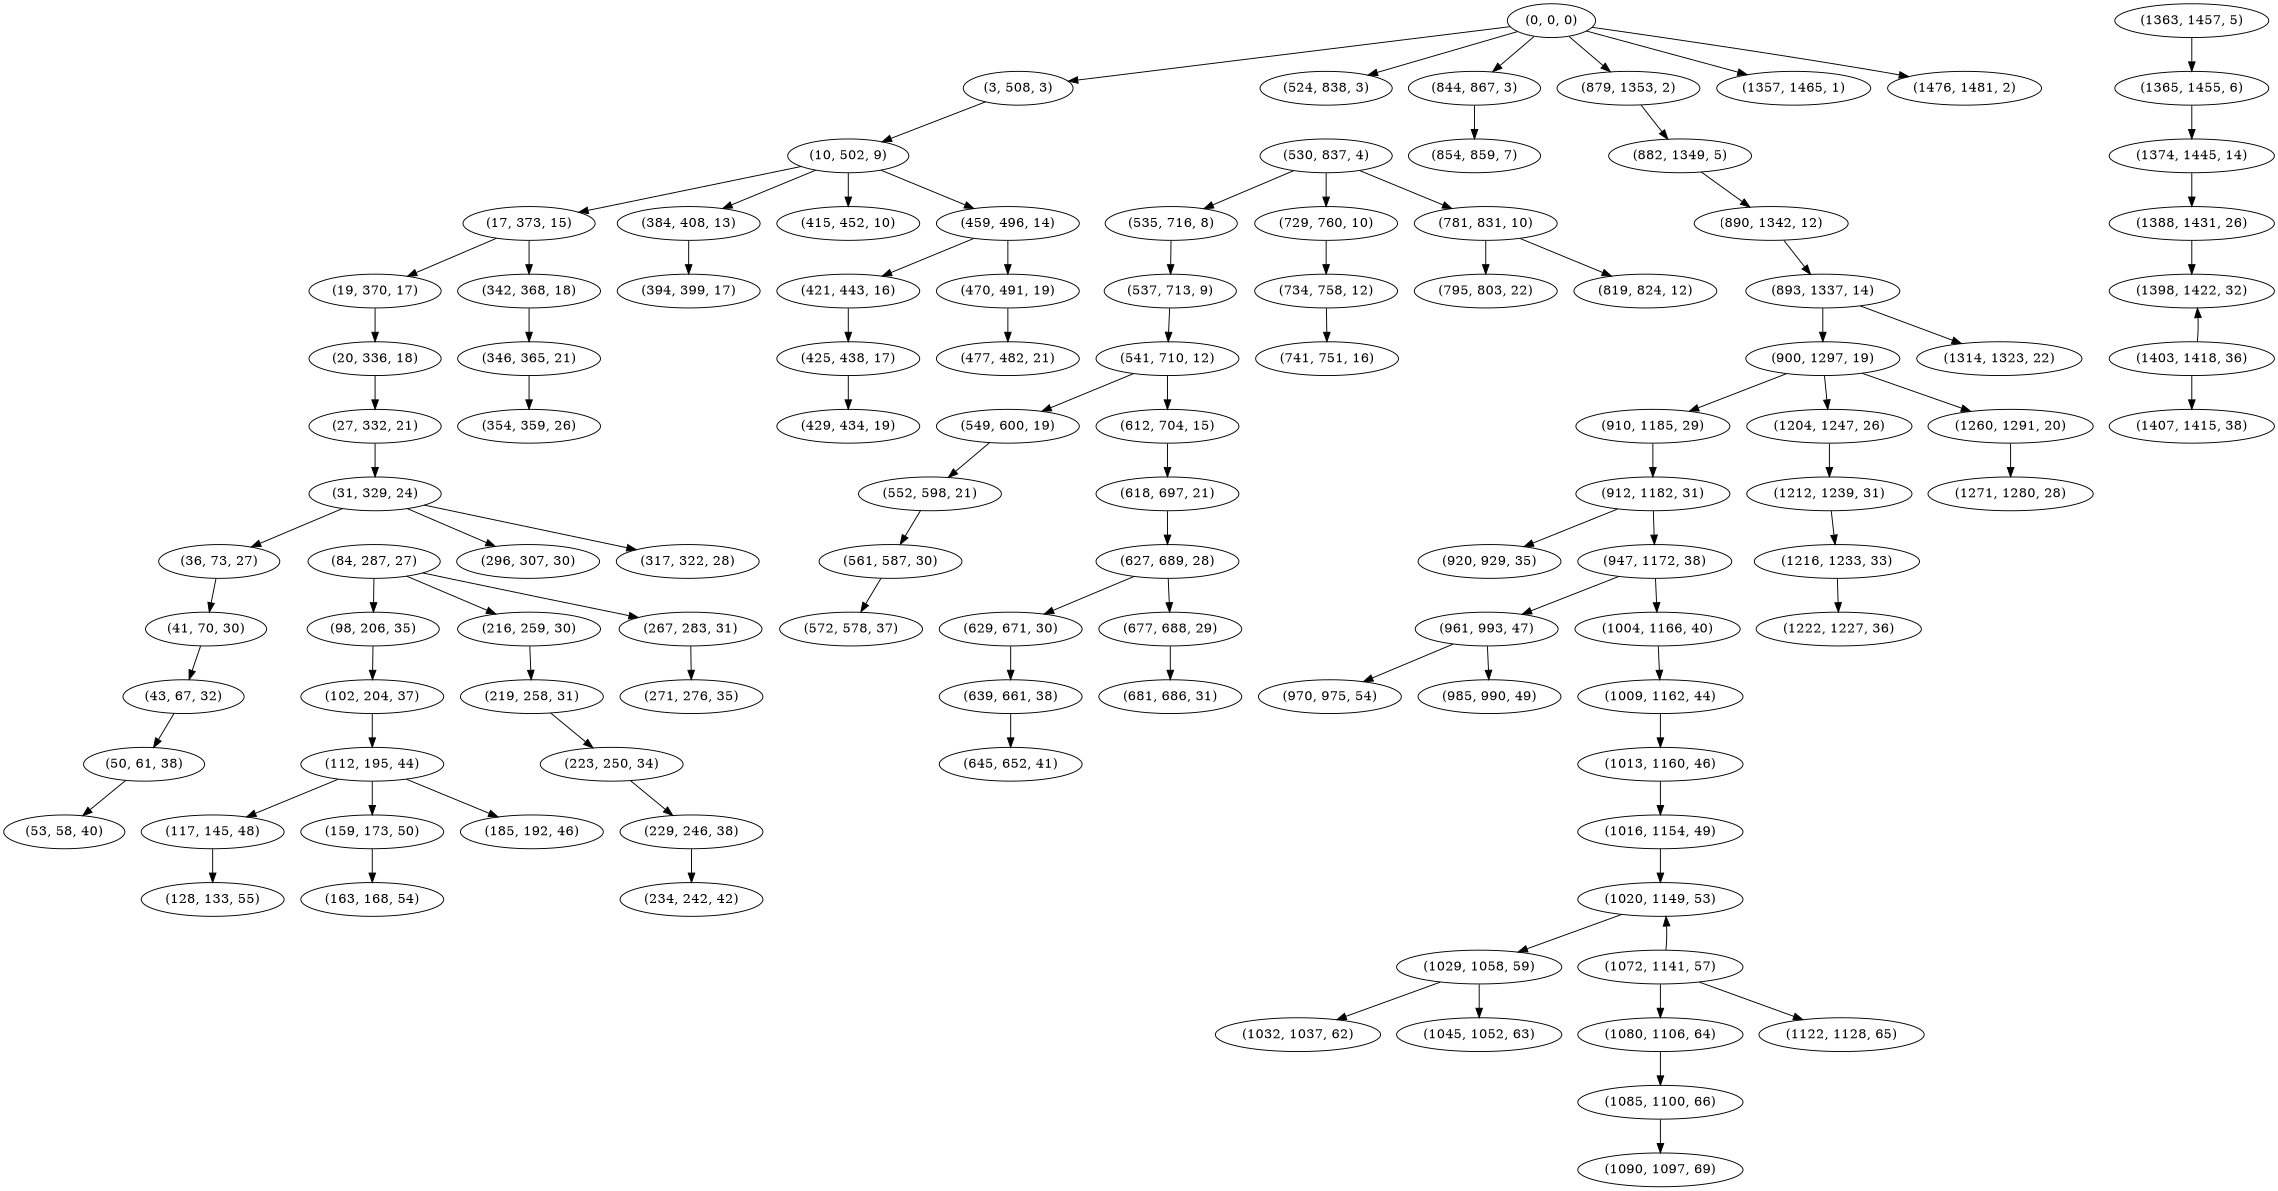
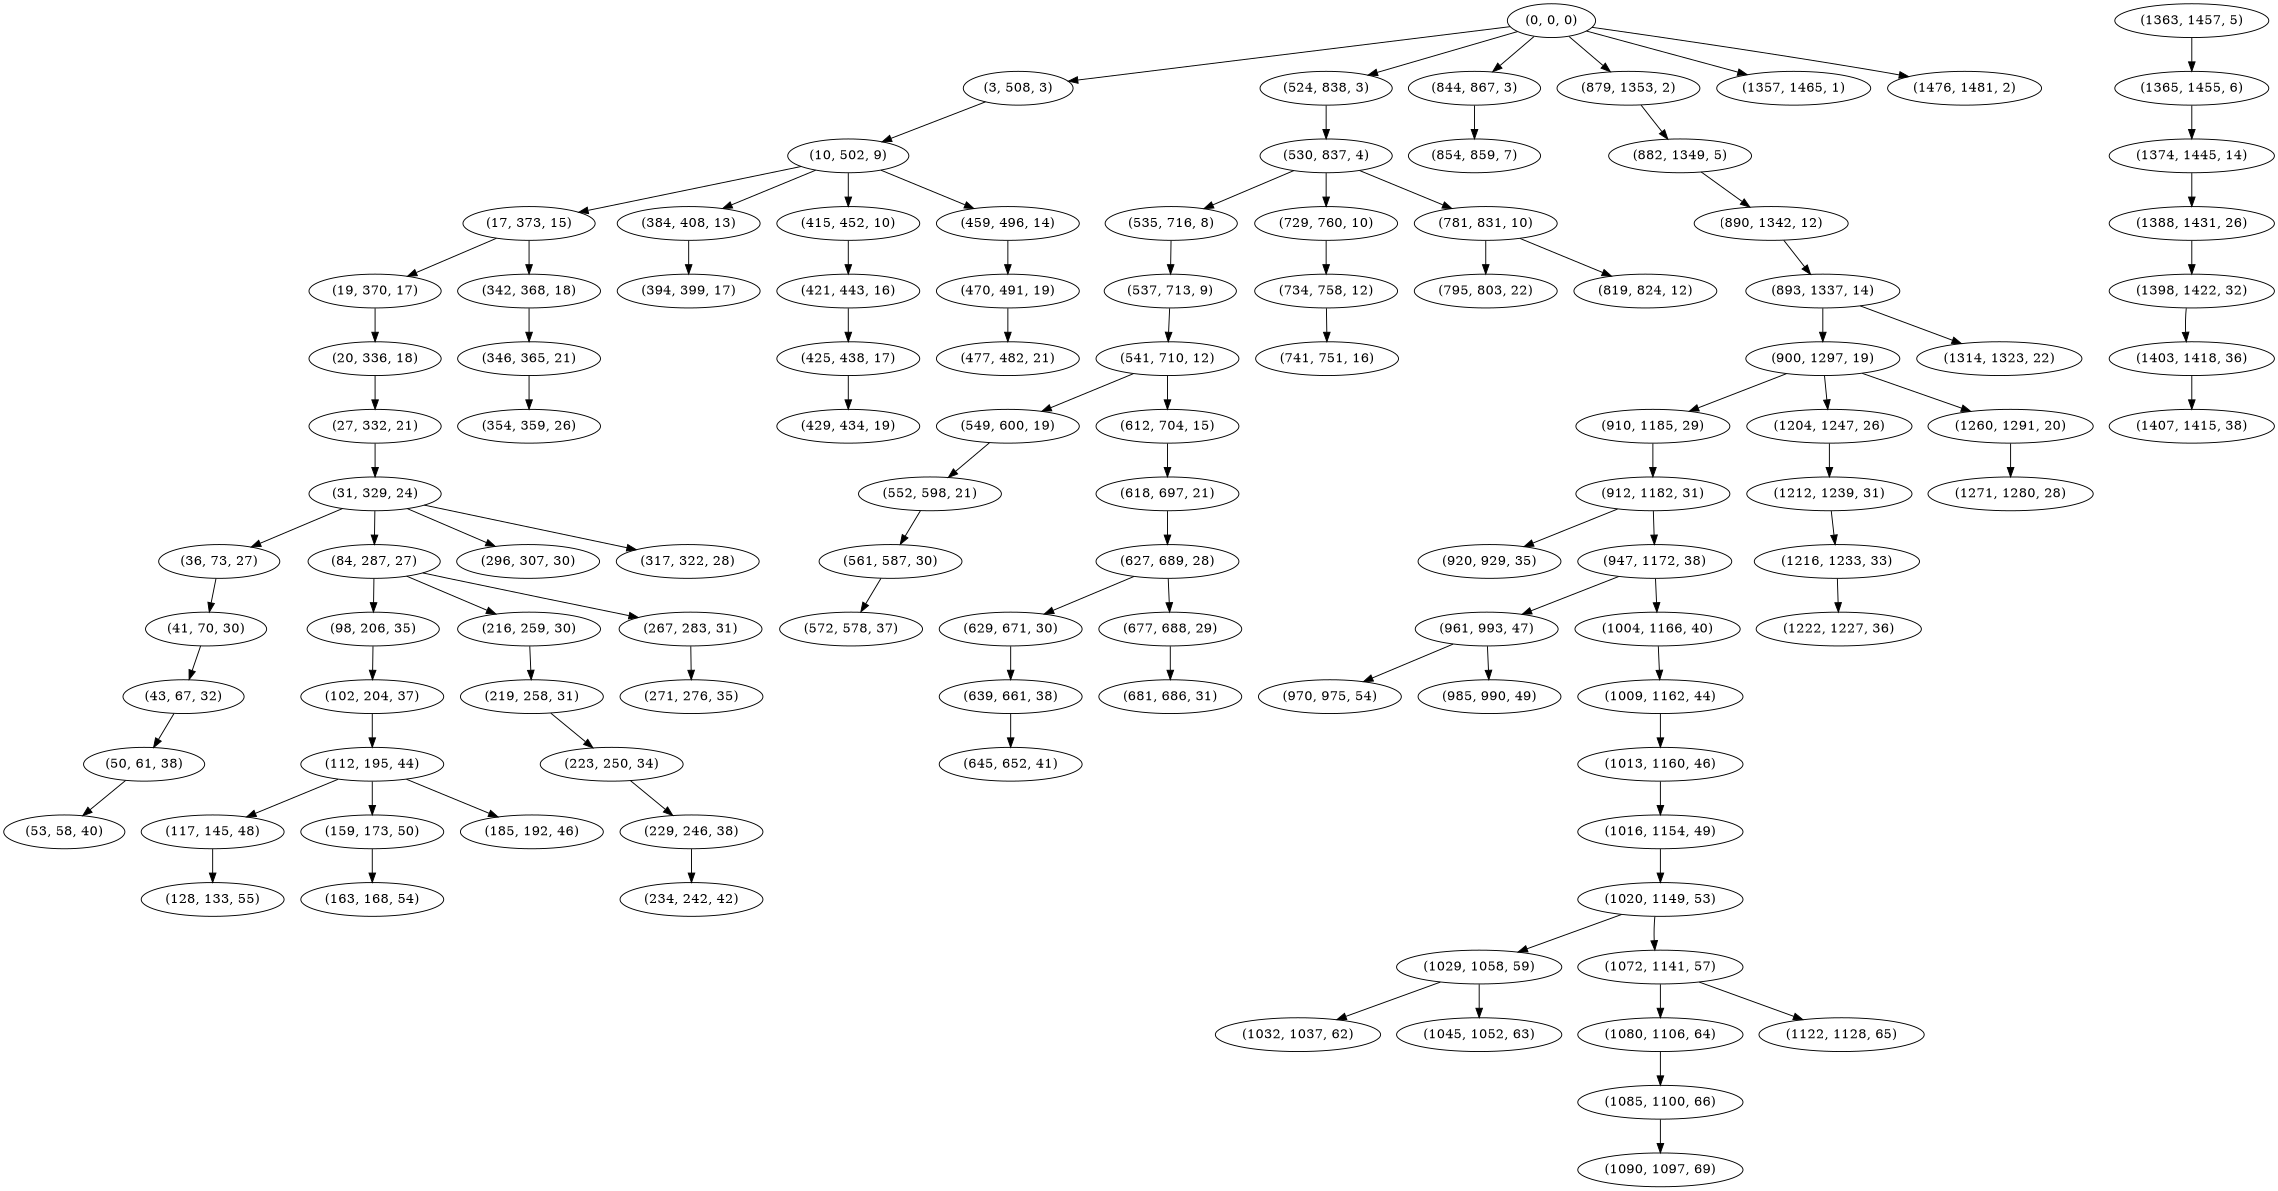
none -> (1326, 117)
(932, 255) -> (848, 253)
(2198, 330) -> (2186, 320)
none -> (375, 523)
(1667, 938) -> (1654, 929)
